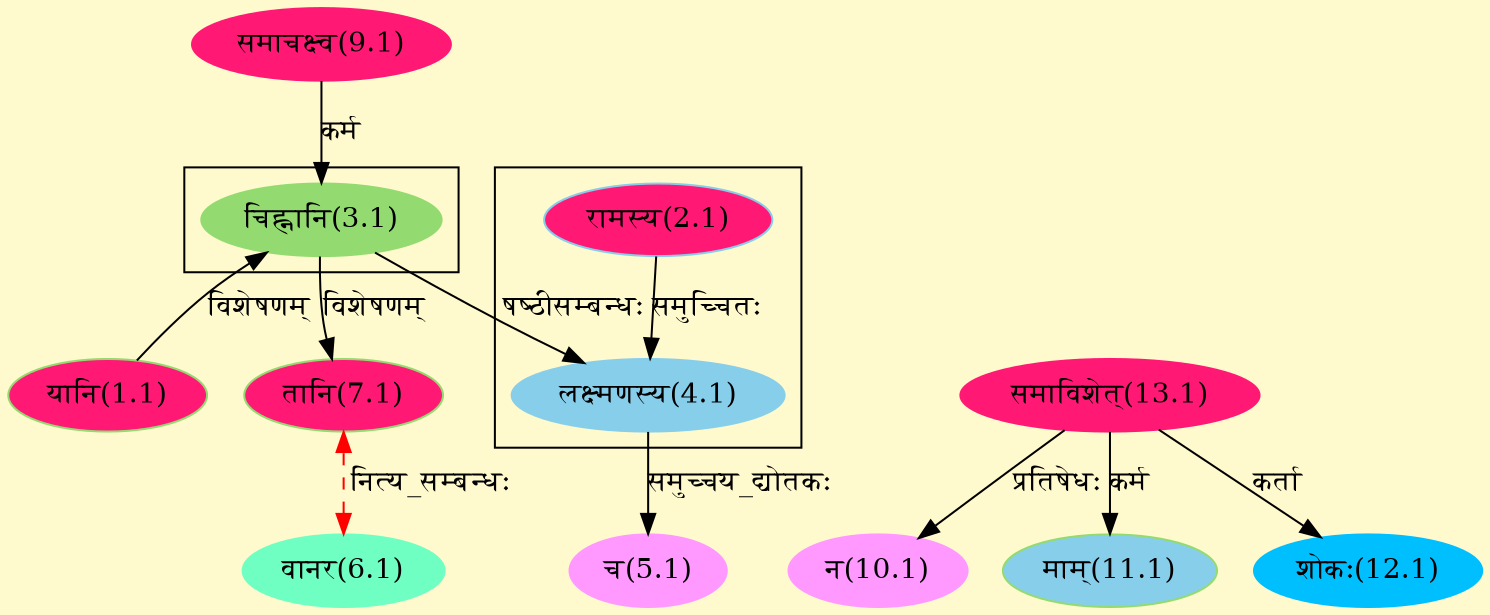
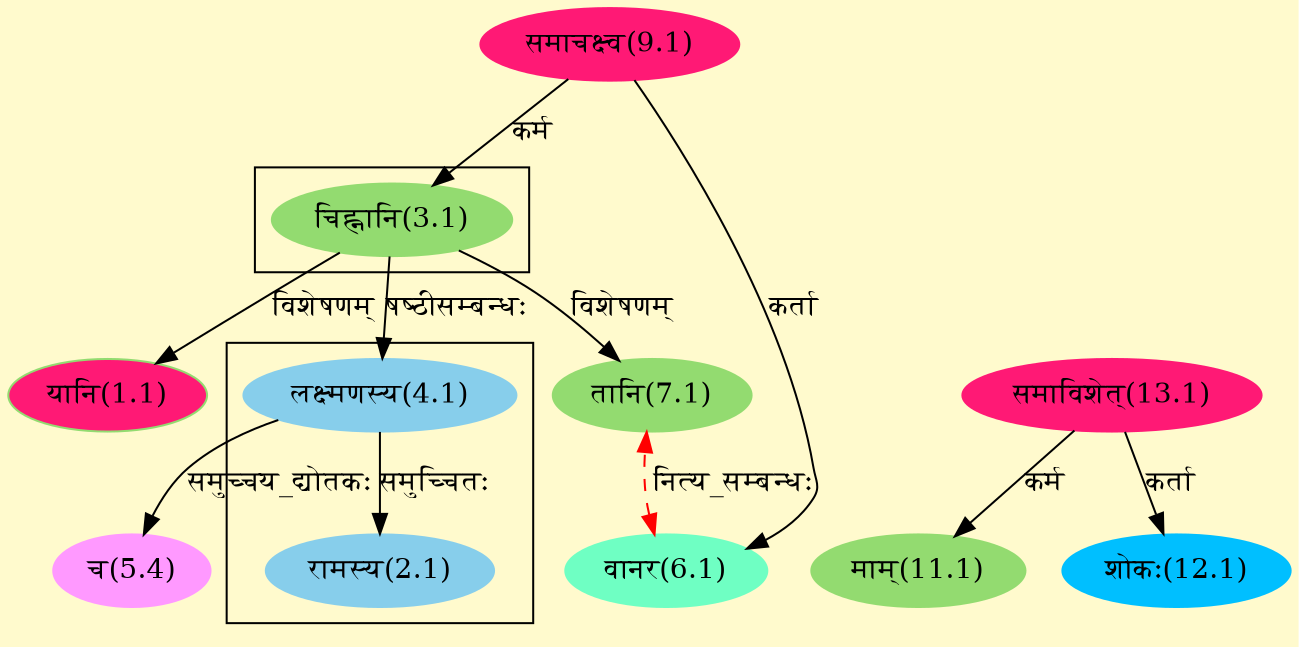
(658, 220) -> (380, 571)
(654, 297) -> (380, 473)
(190, 308) -> (257, 302)
none -> (764, 309)
(344, 395) -> (652, 395)
(648, 571) -> (132, 571)
(878, 571) -> none
(1110, 571) -> (918, 571)
